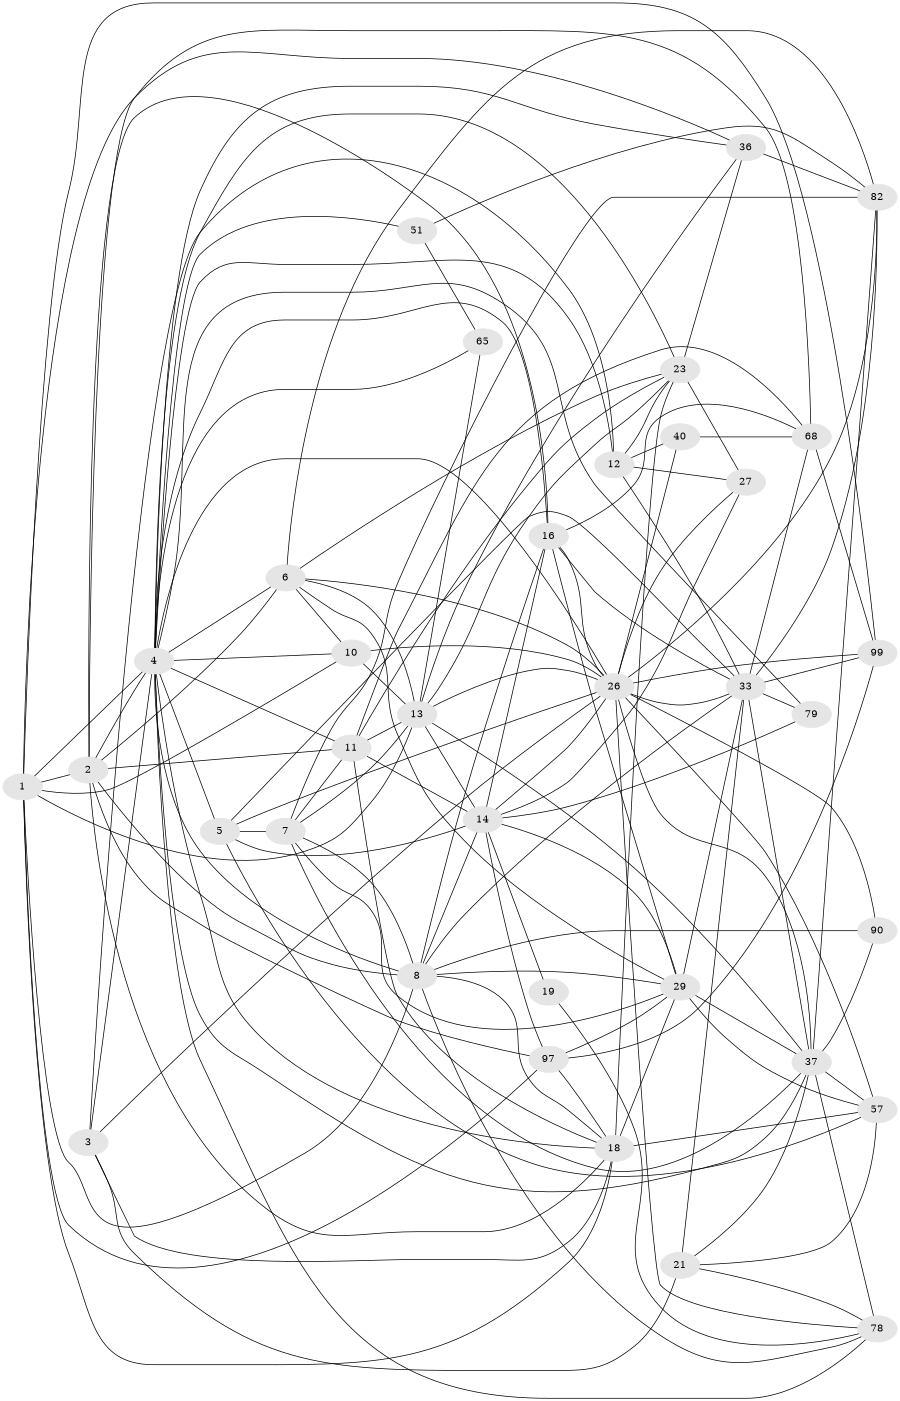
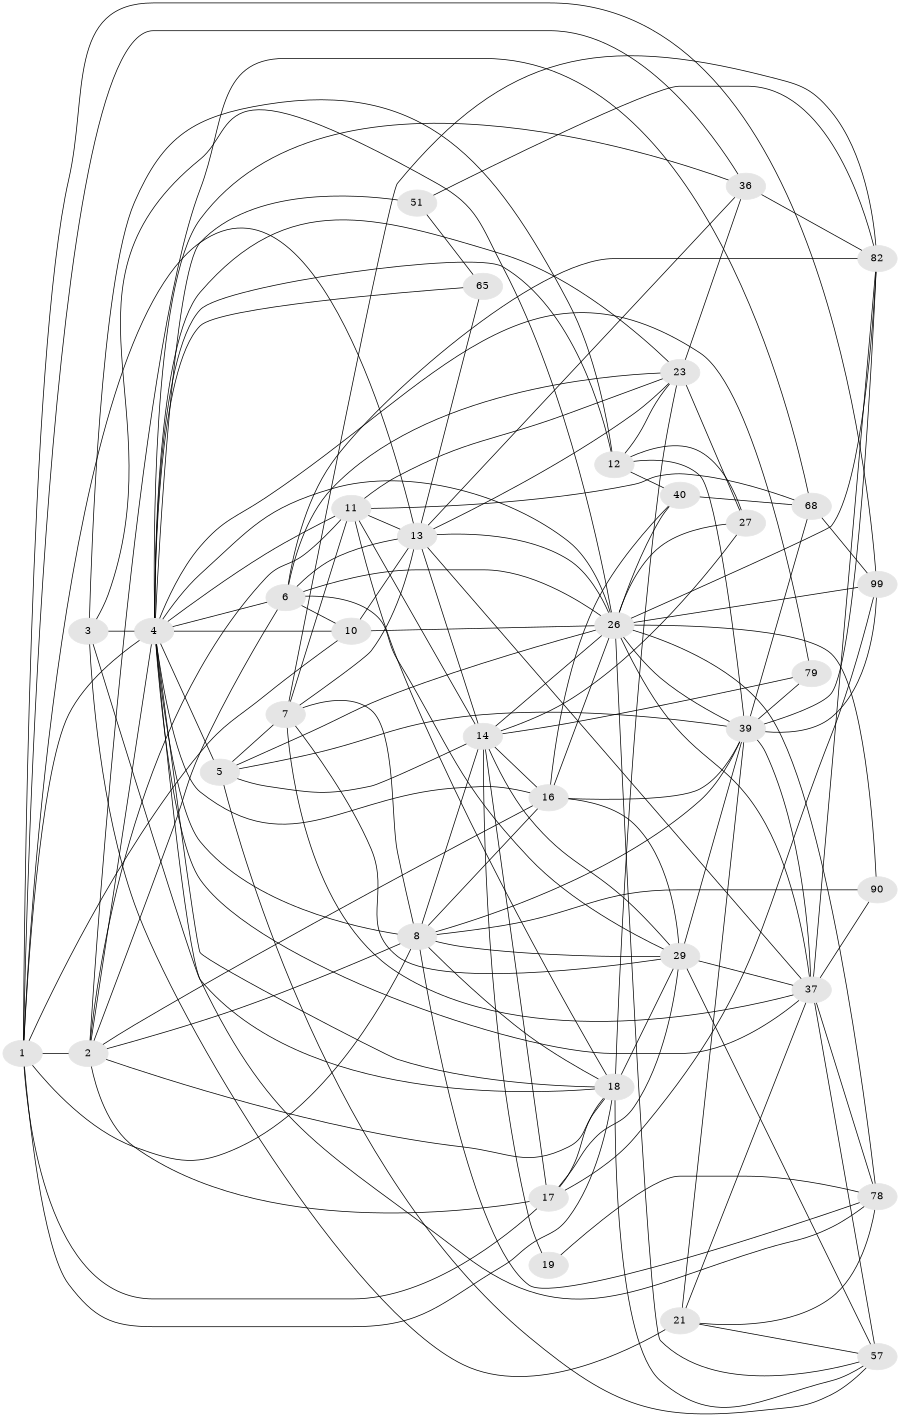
(655, 422) -> (581, 641)
(746, 687) -> (746, 729)
(549, 1059) -> (549, 1198)
